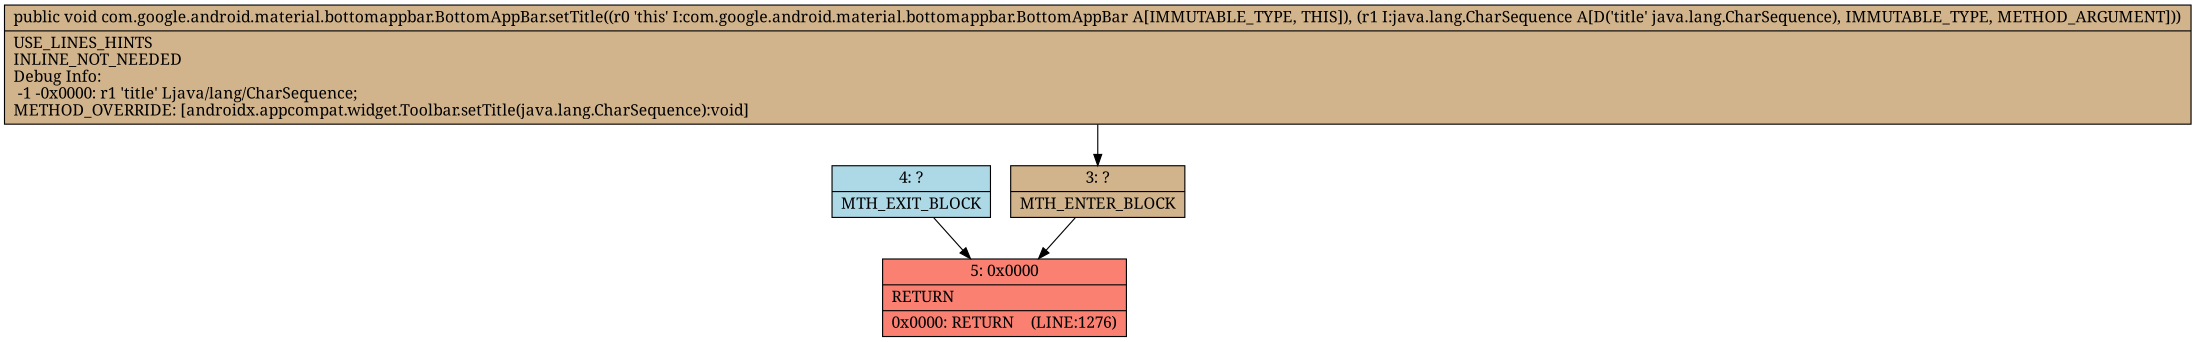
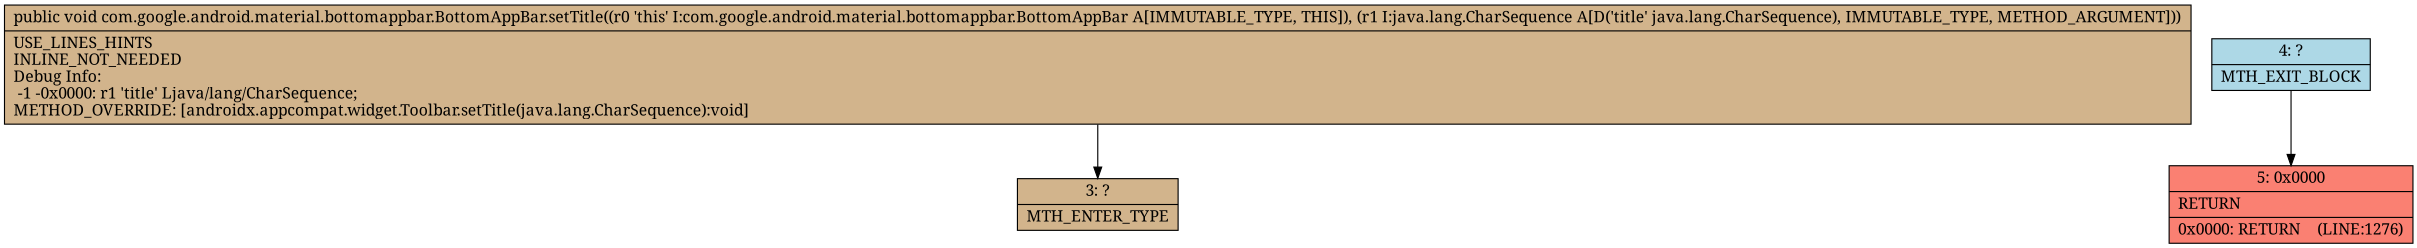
(1098, 204) -> (1098, 217)
(1061, 234) -> none
